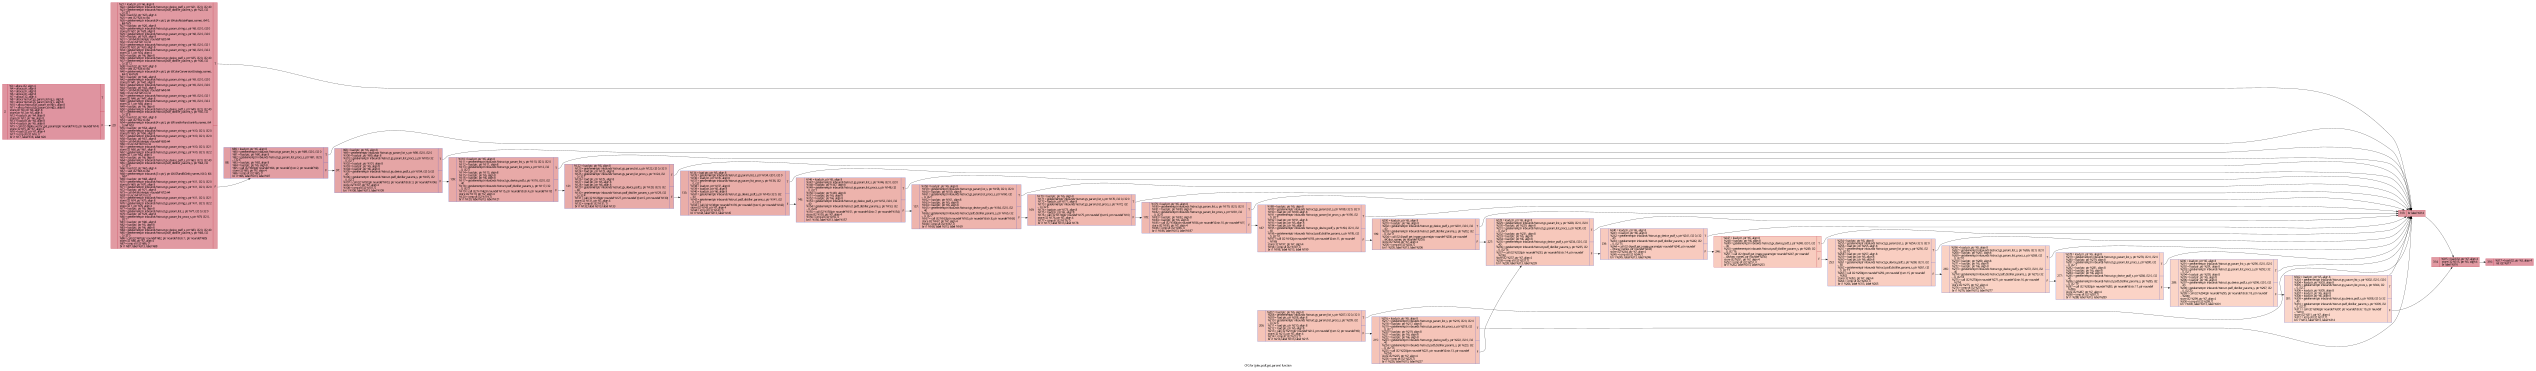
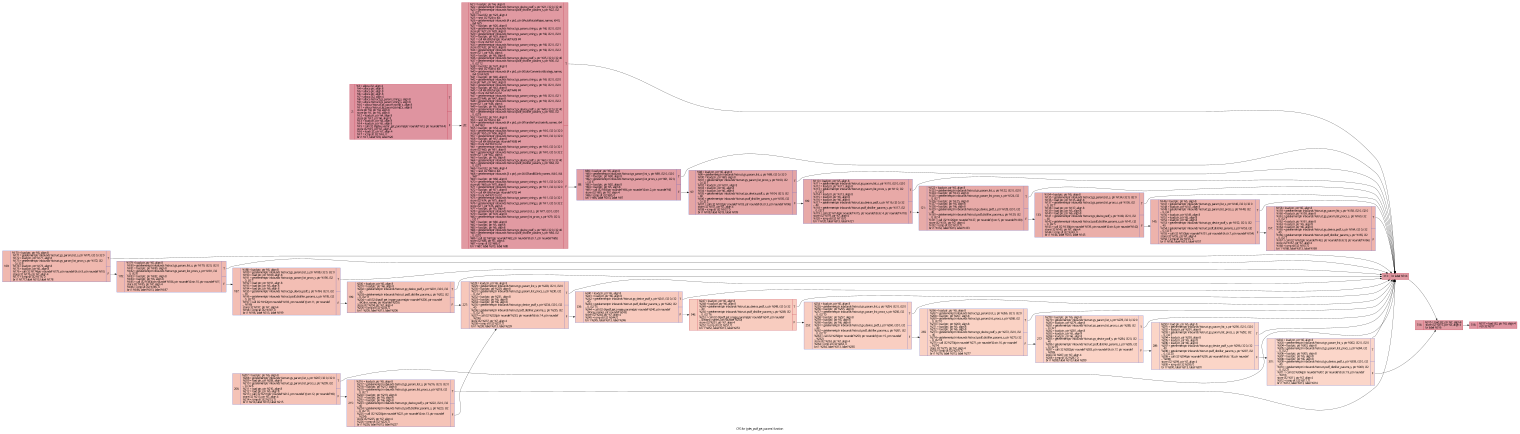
(1023, 218) -> none
